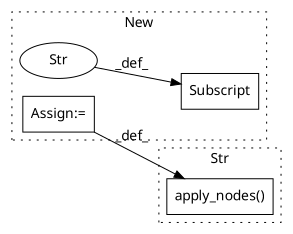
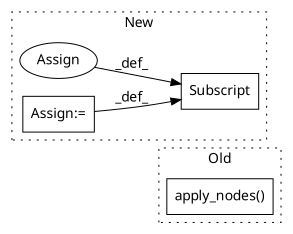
(59, 61) -> (59, 61)
(135, 153) -> (133, 107)
(220, 159) -> (220, 159)
